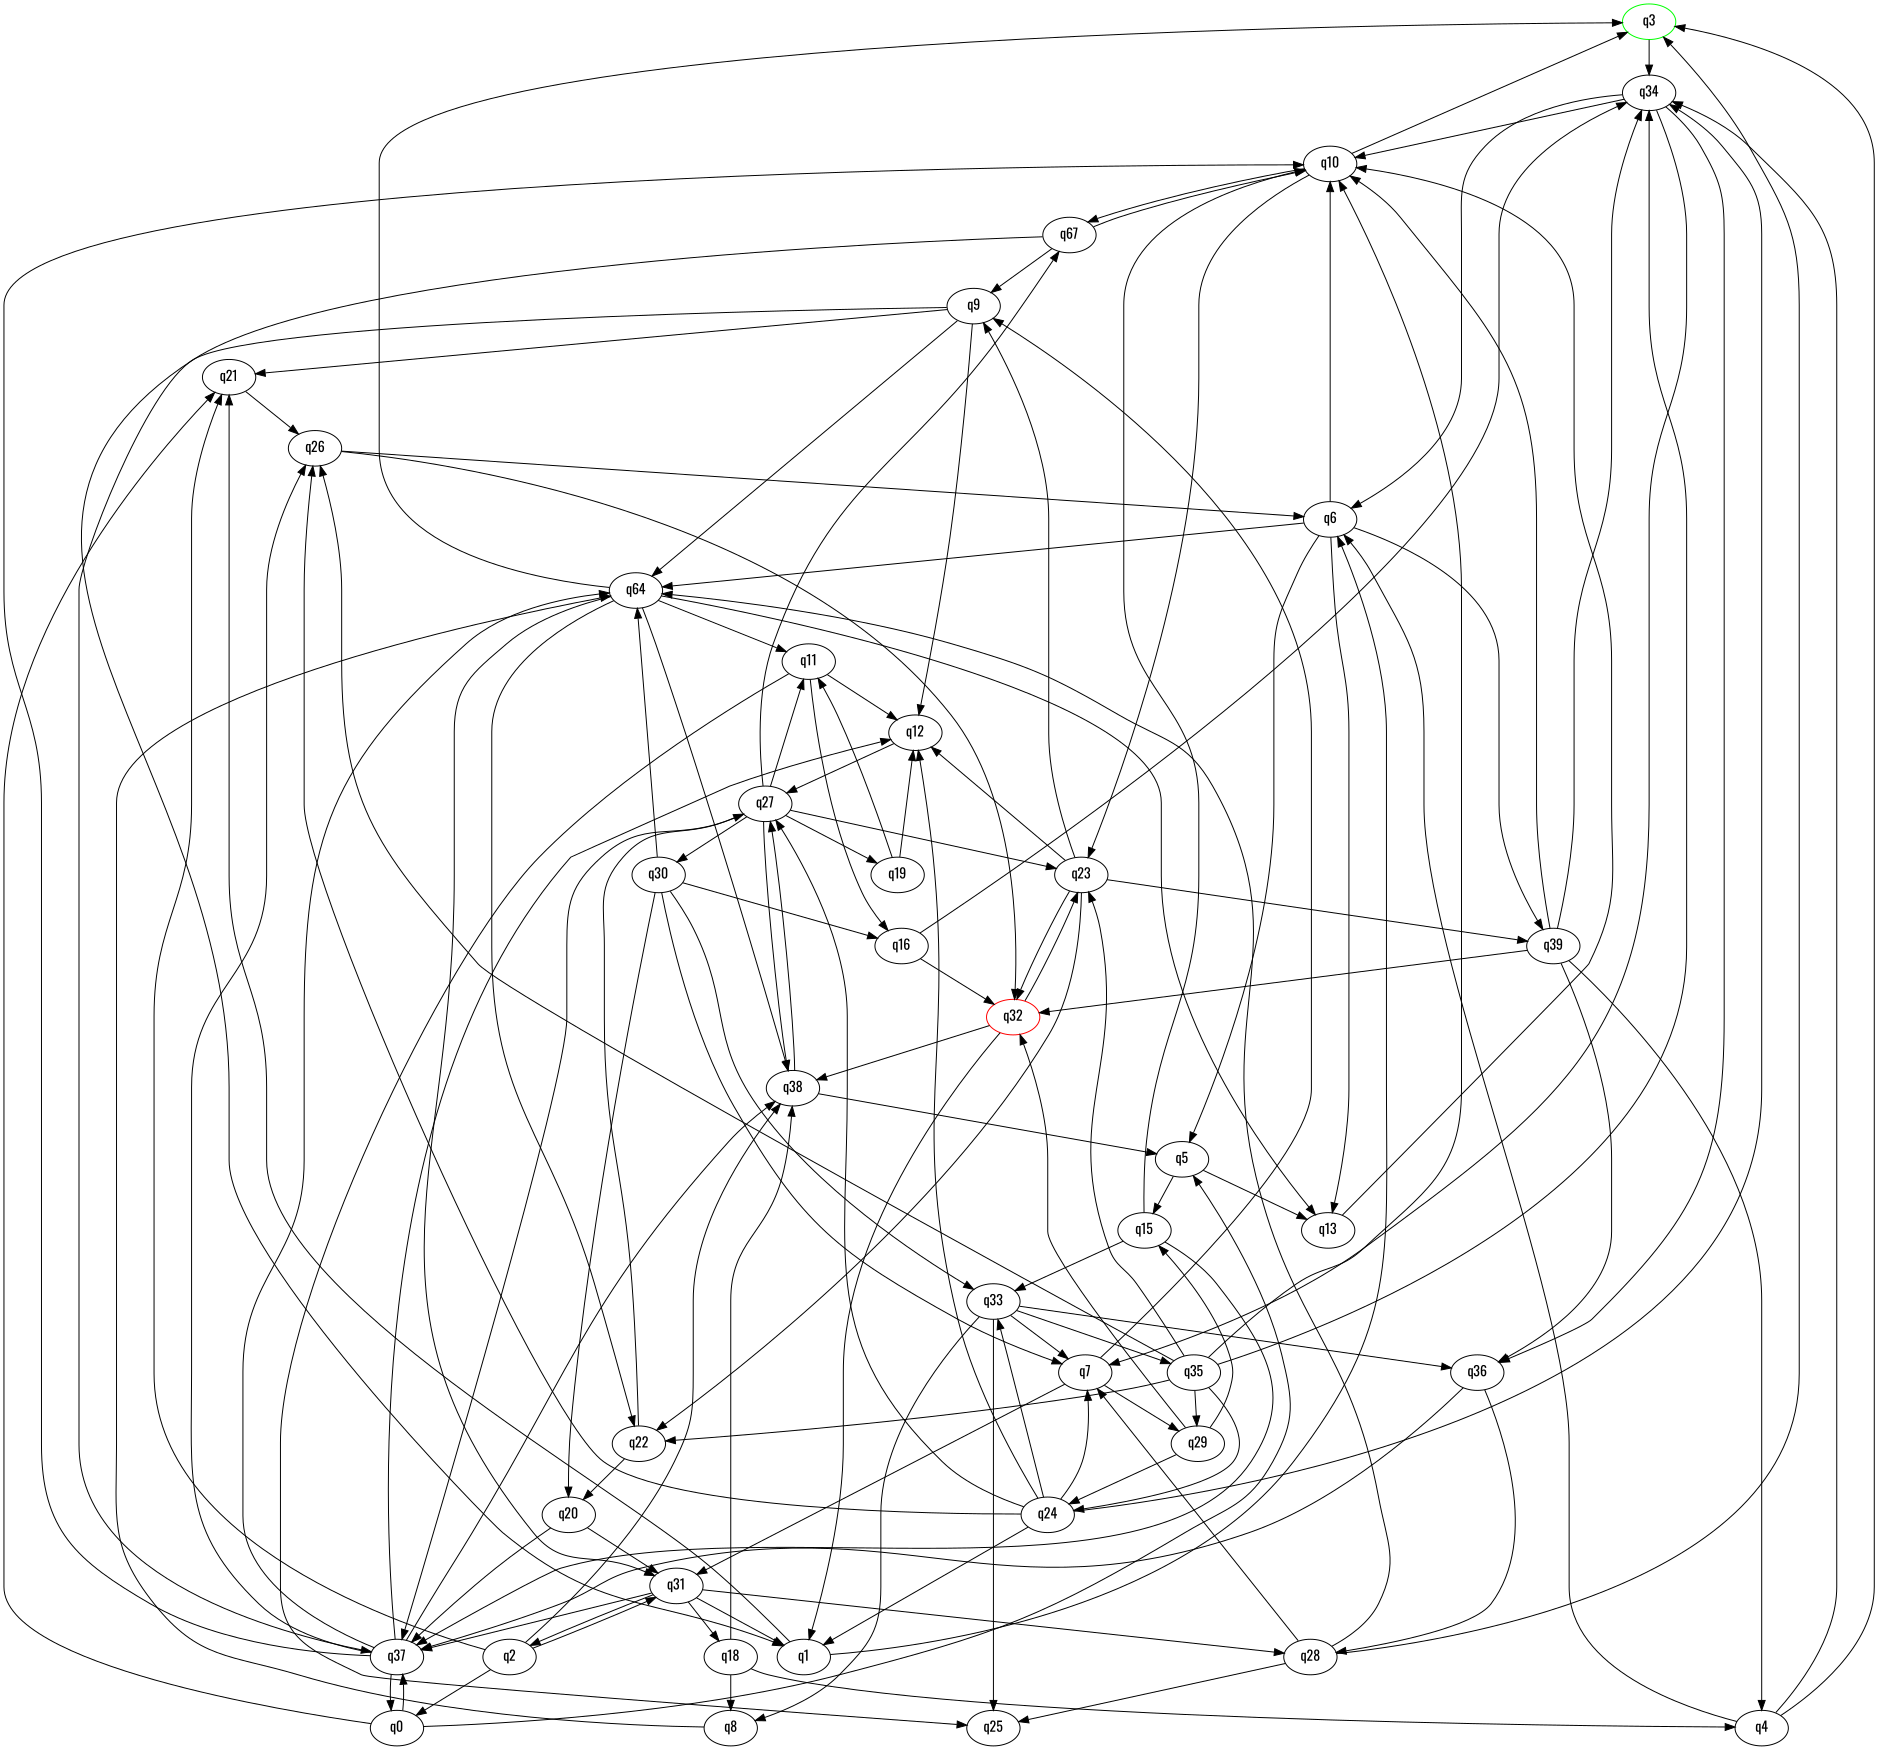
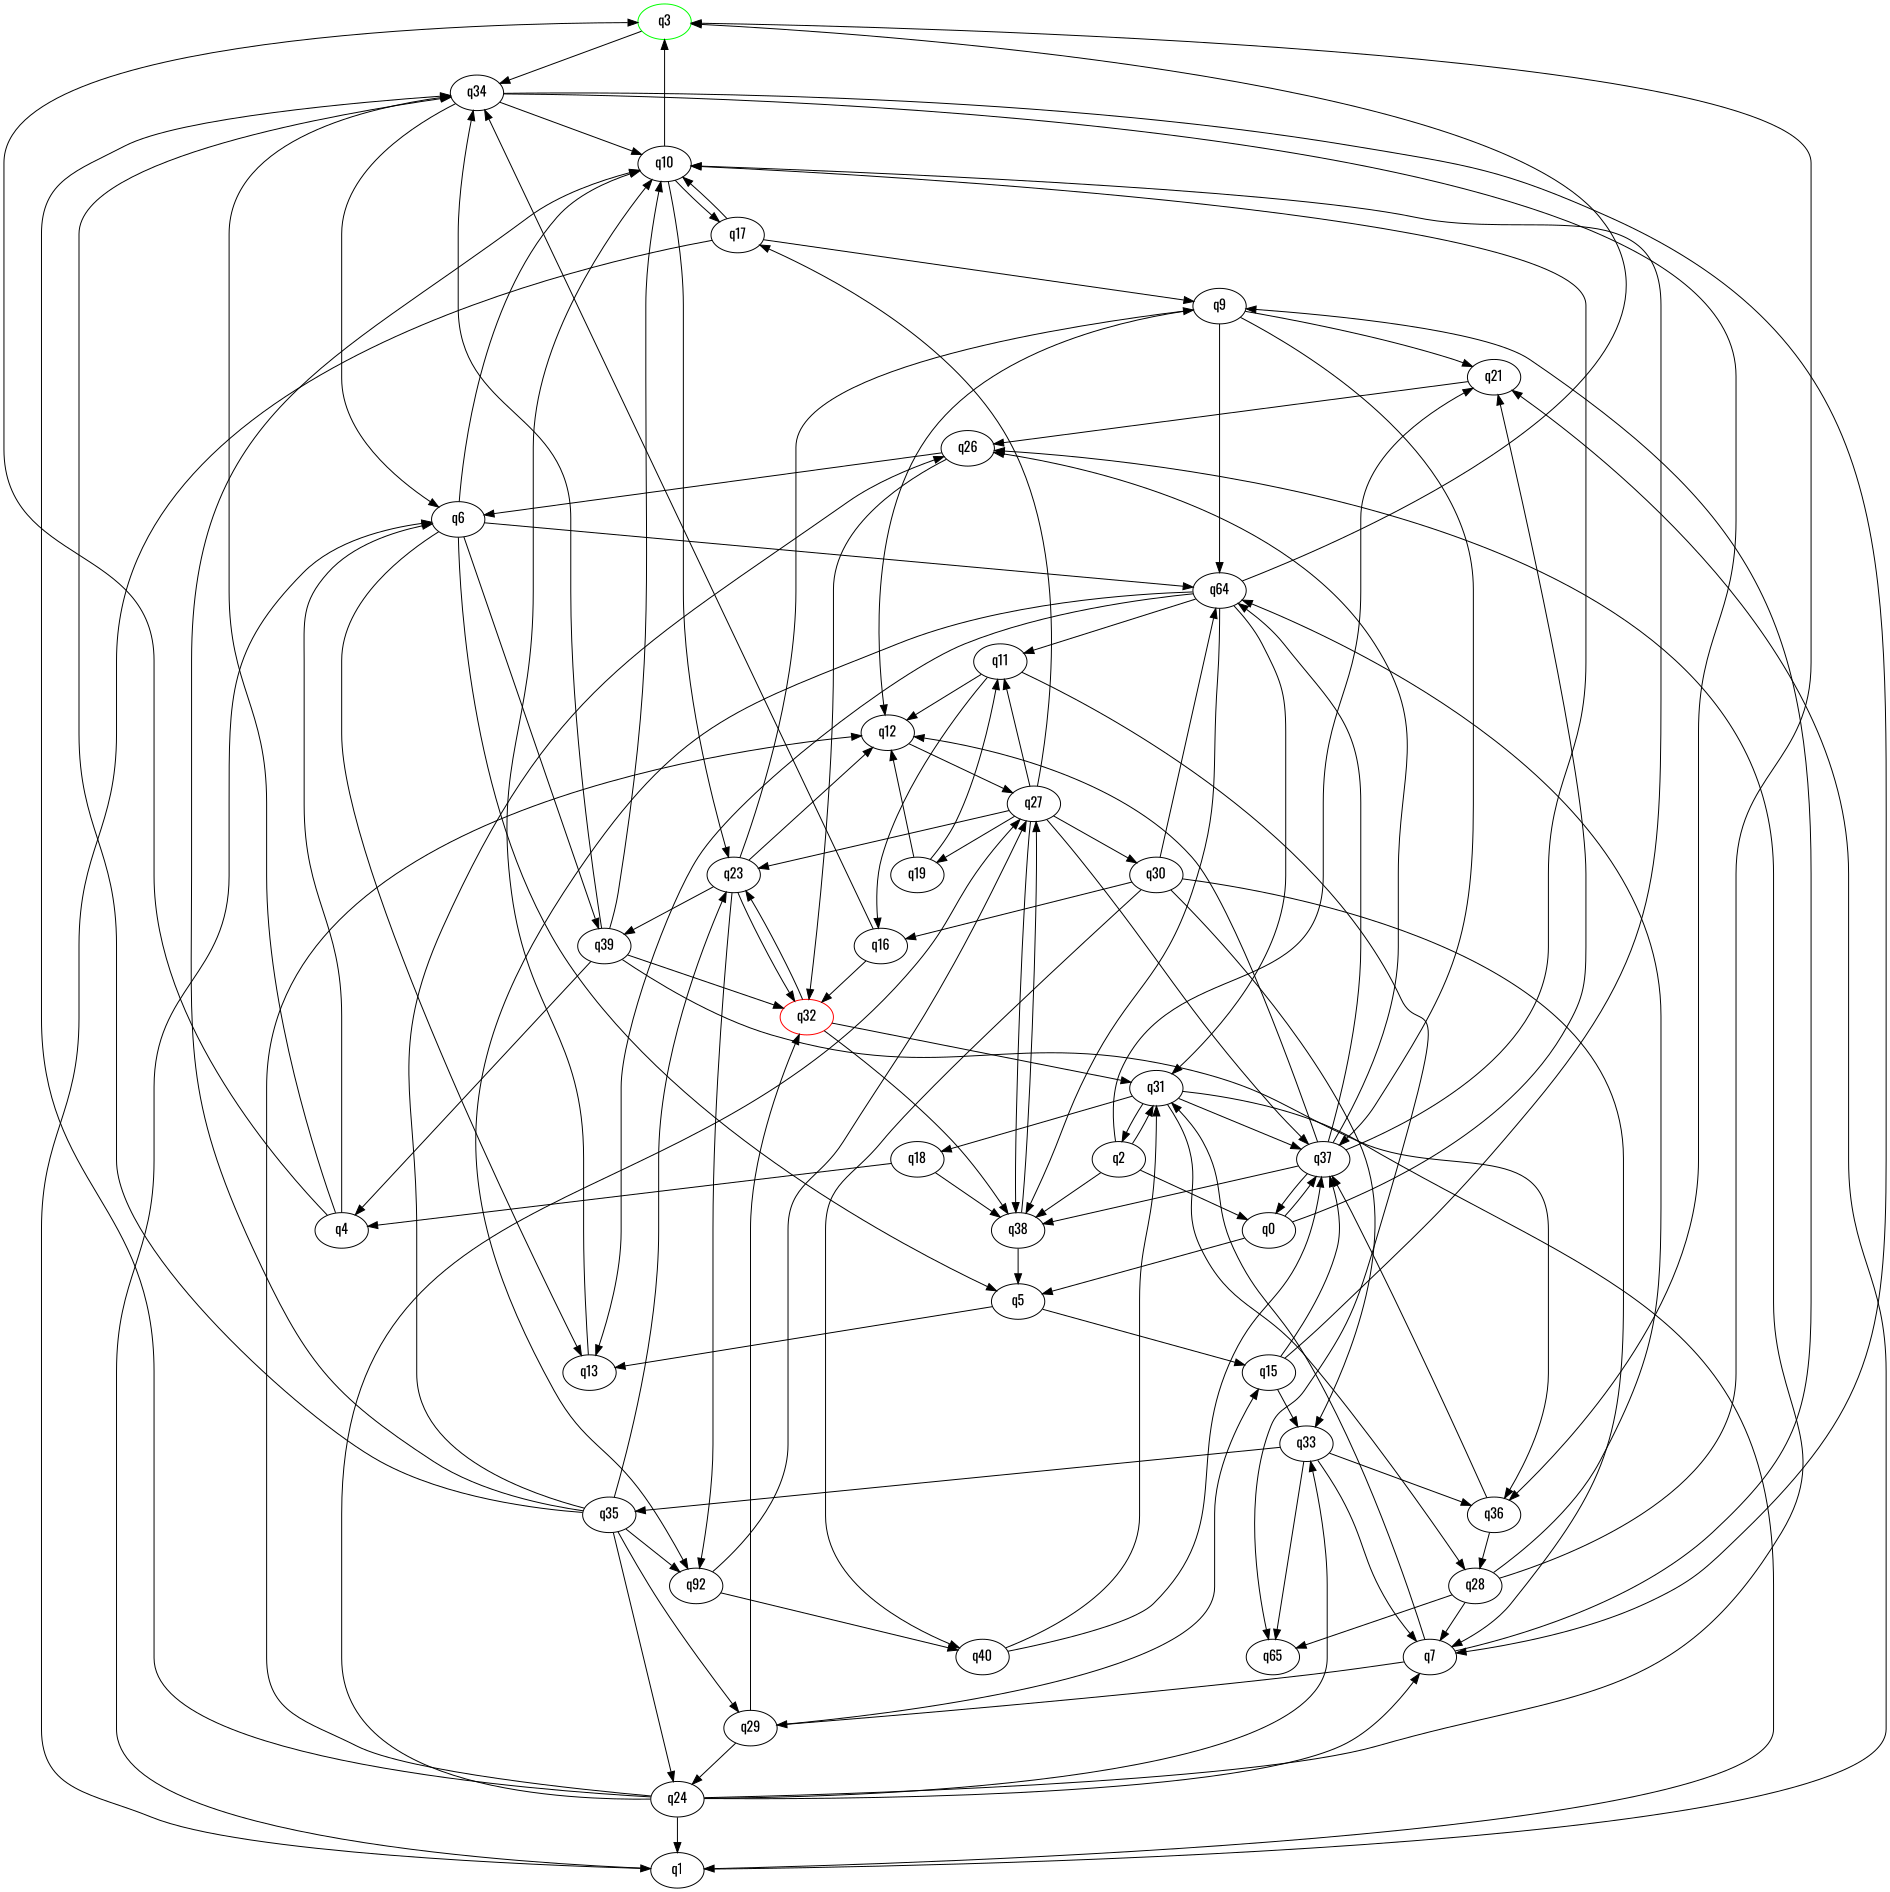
(1069, 235) -> (738, 235)
(847, 1328) -> (962, 1049)
(639, 1444) -> (696, 1586)
(569, 1515) -> (983, 1657)
(731, 1728) -> none
(993, 1728) -> (1273, 1657)
